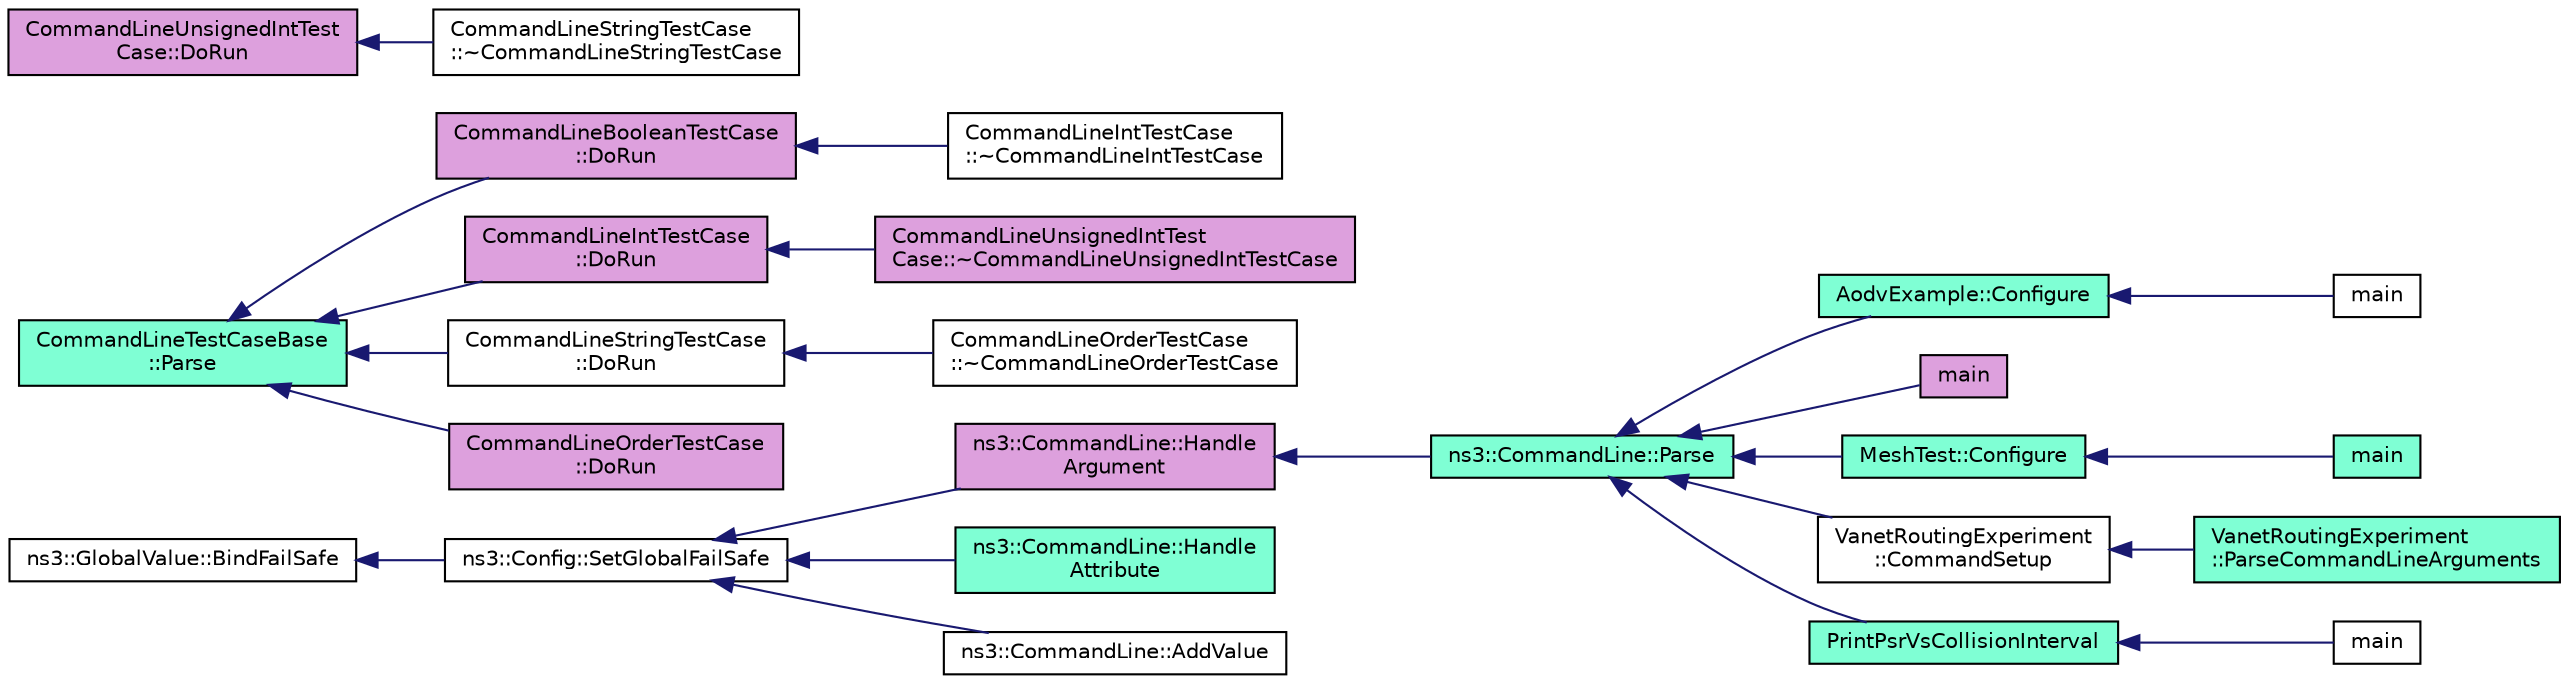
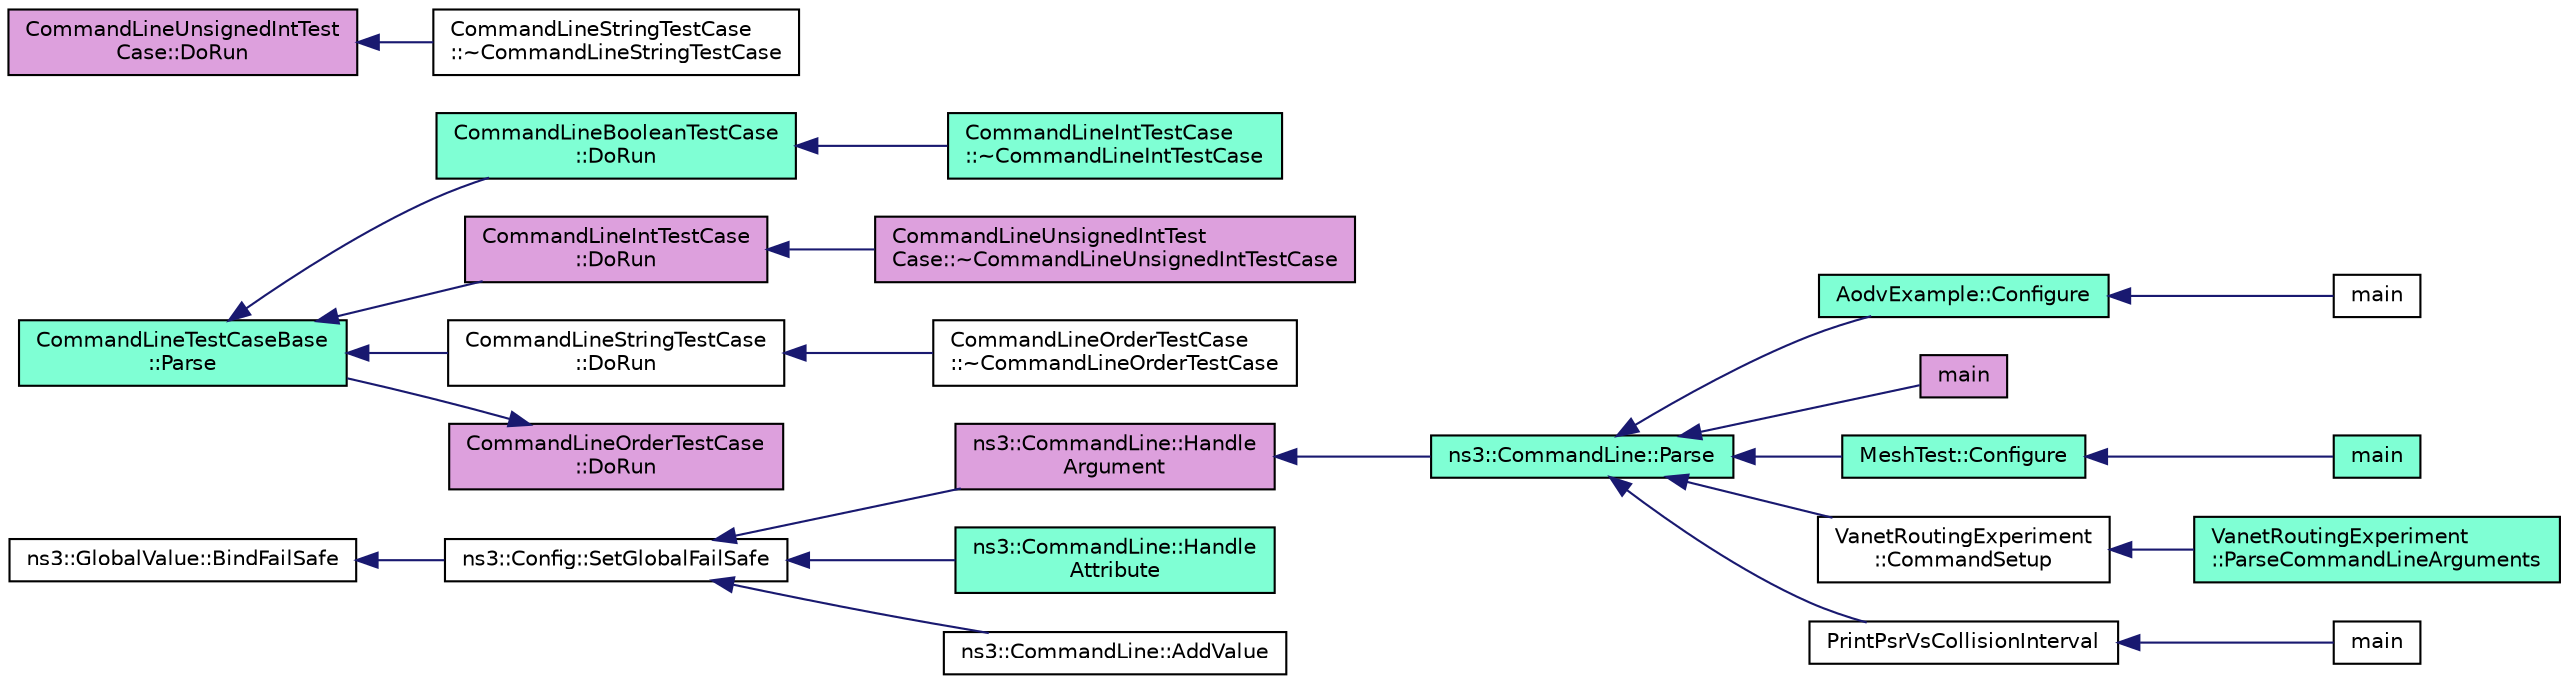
(616, 146) -> (616, 146)
(1115, 146) -> (1115, 146)
(369, 412) -> (429, 398)
(1964, 643) -> (1964, 643)
